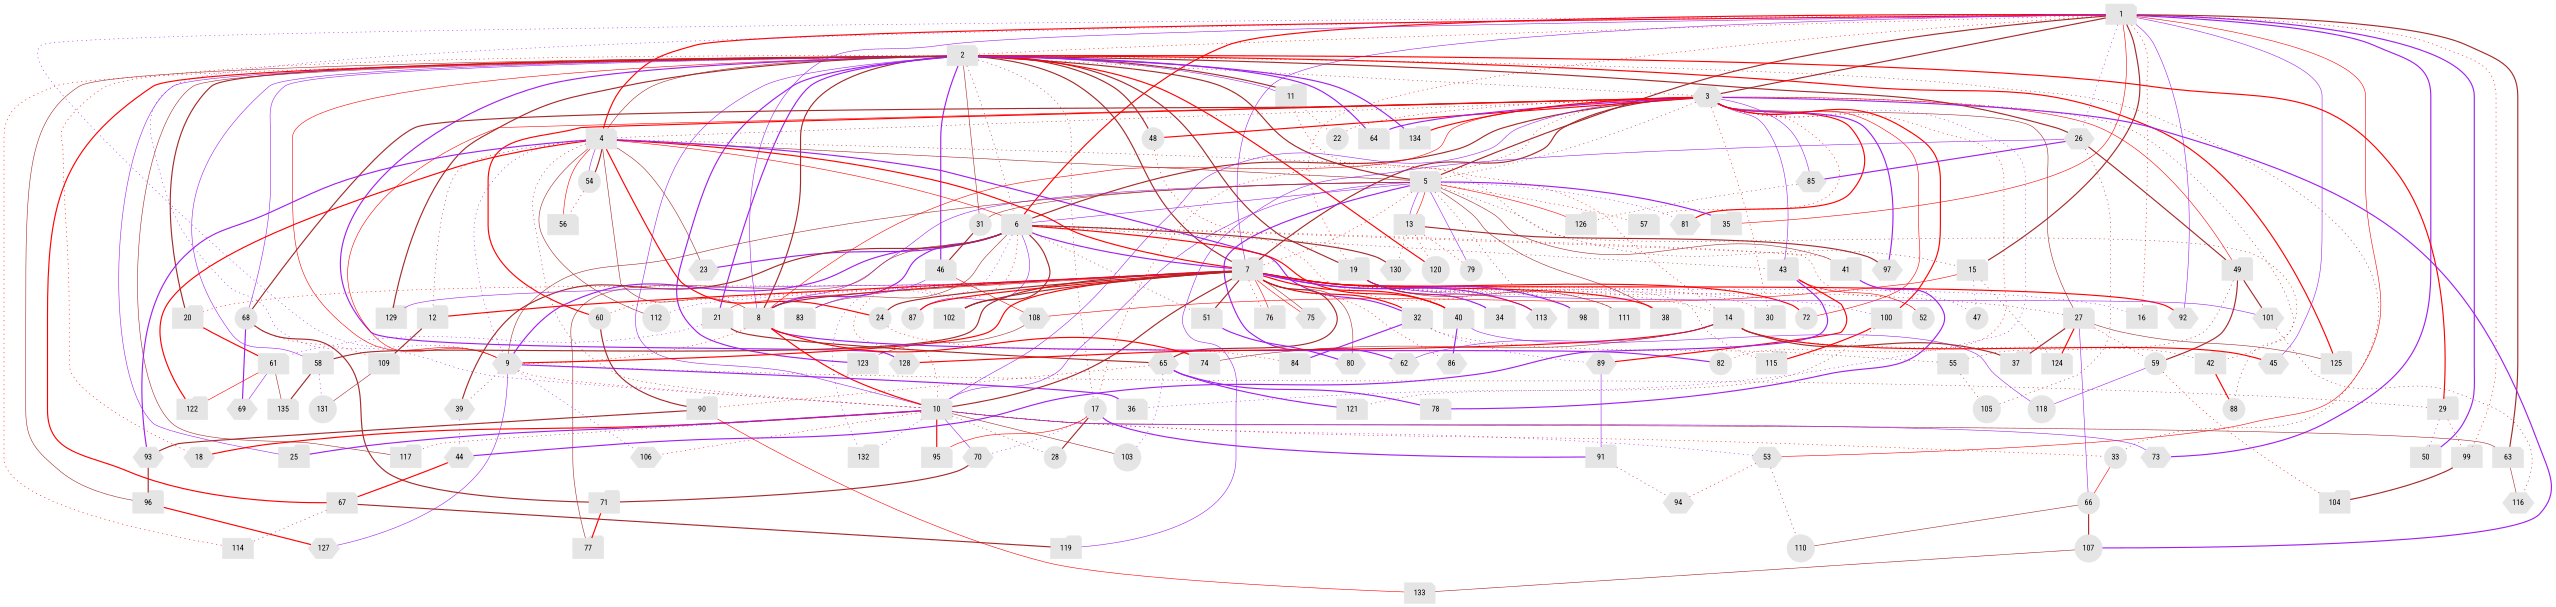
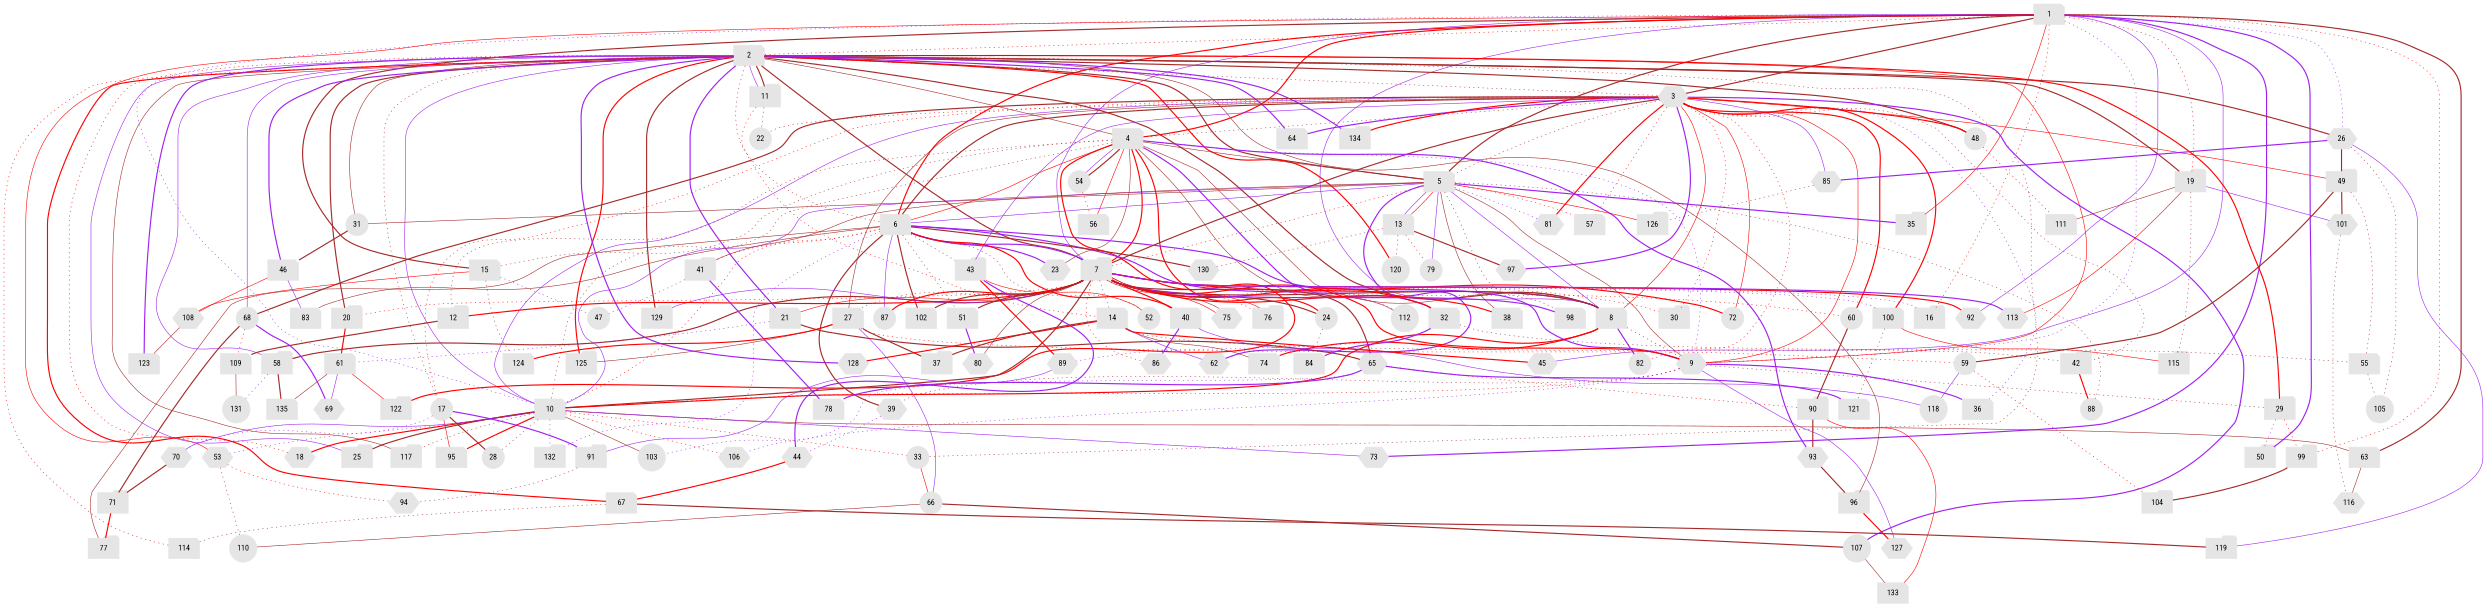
(1500, 318) -> none
(1840, 341) -> (2029, 349)
(523, 433) -> (428, 432)
